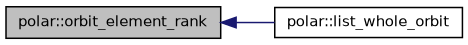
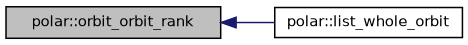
(113, 23) -> (113, 23)
